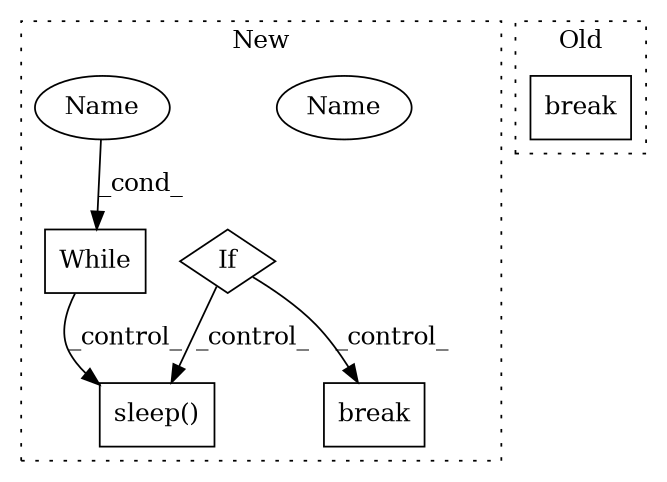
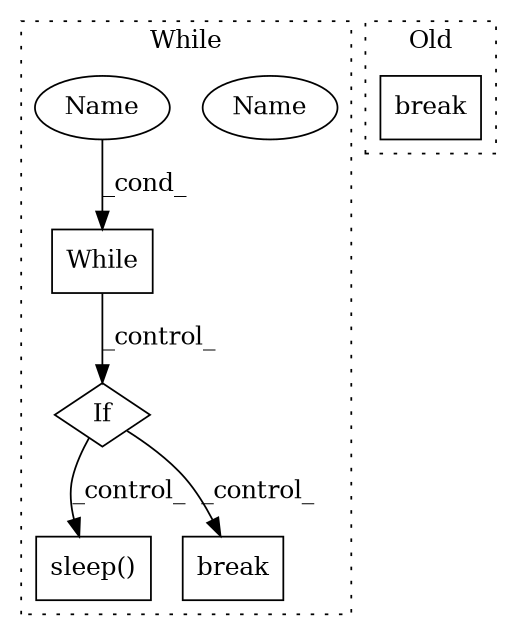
(261, 41) -> (186, 41)
(65, 336) -> (102, 329)
